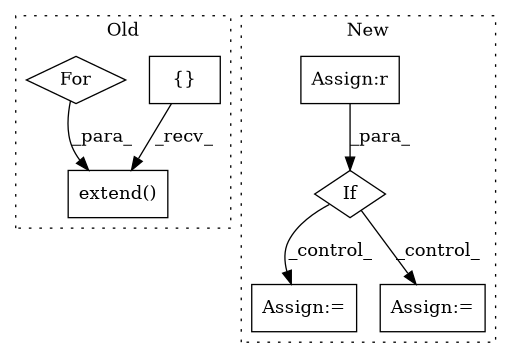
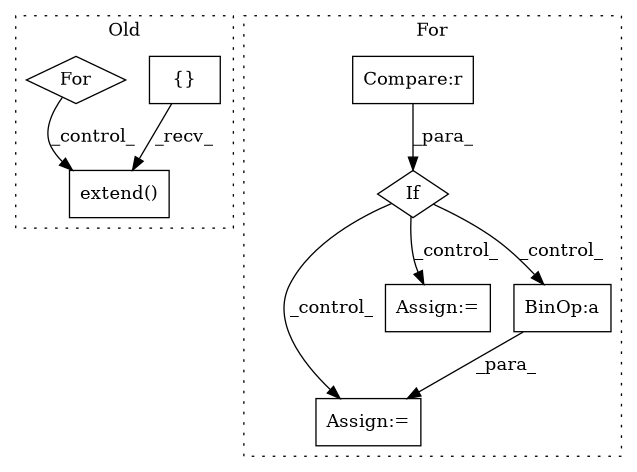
(368, 31) -> (433, 31)
(350, 80) -> (413, 80)
(102, 137) -> (93, 137)
none -> (562, 308)
